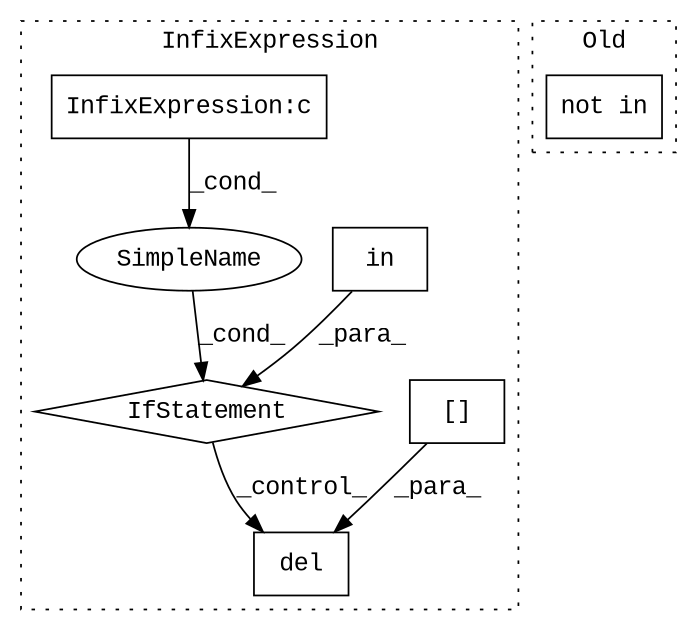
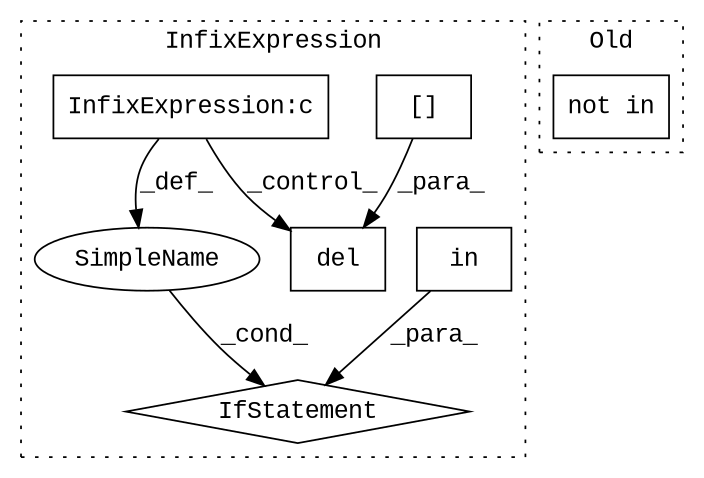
(233, 183) -> (177, 183)
(227, 483) -> (236, 184)
